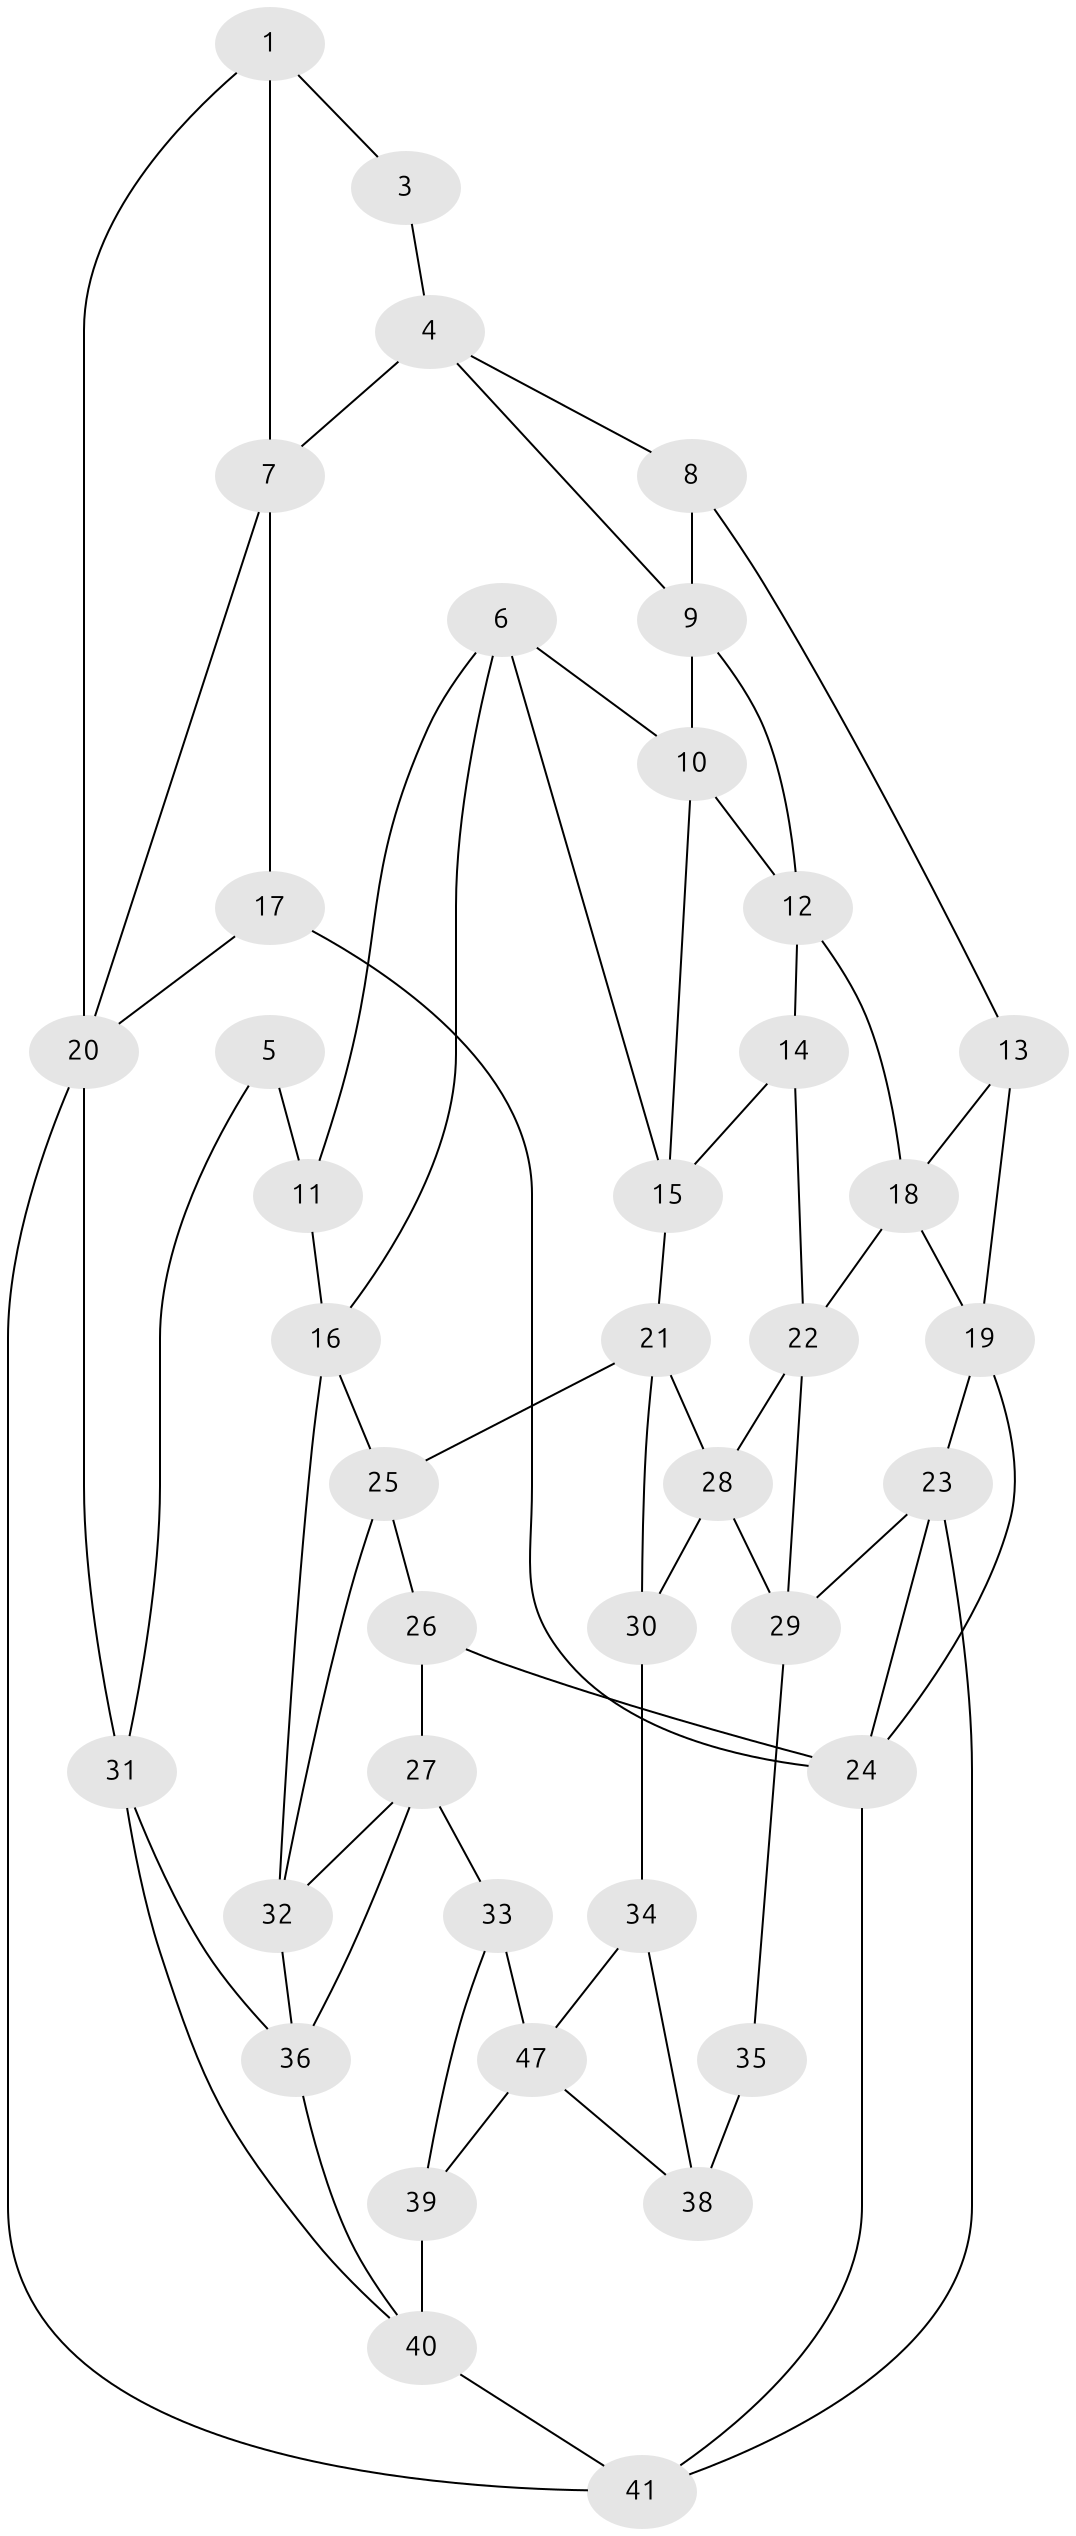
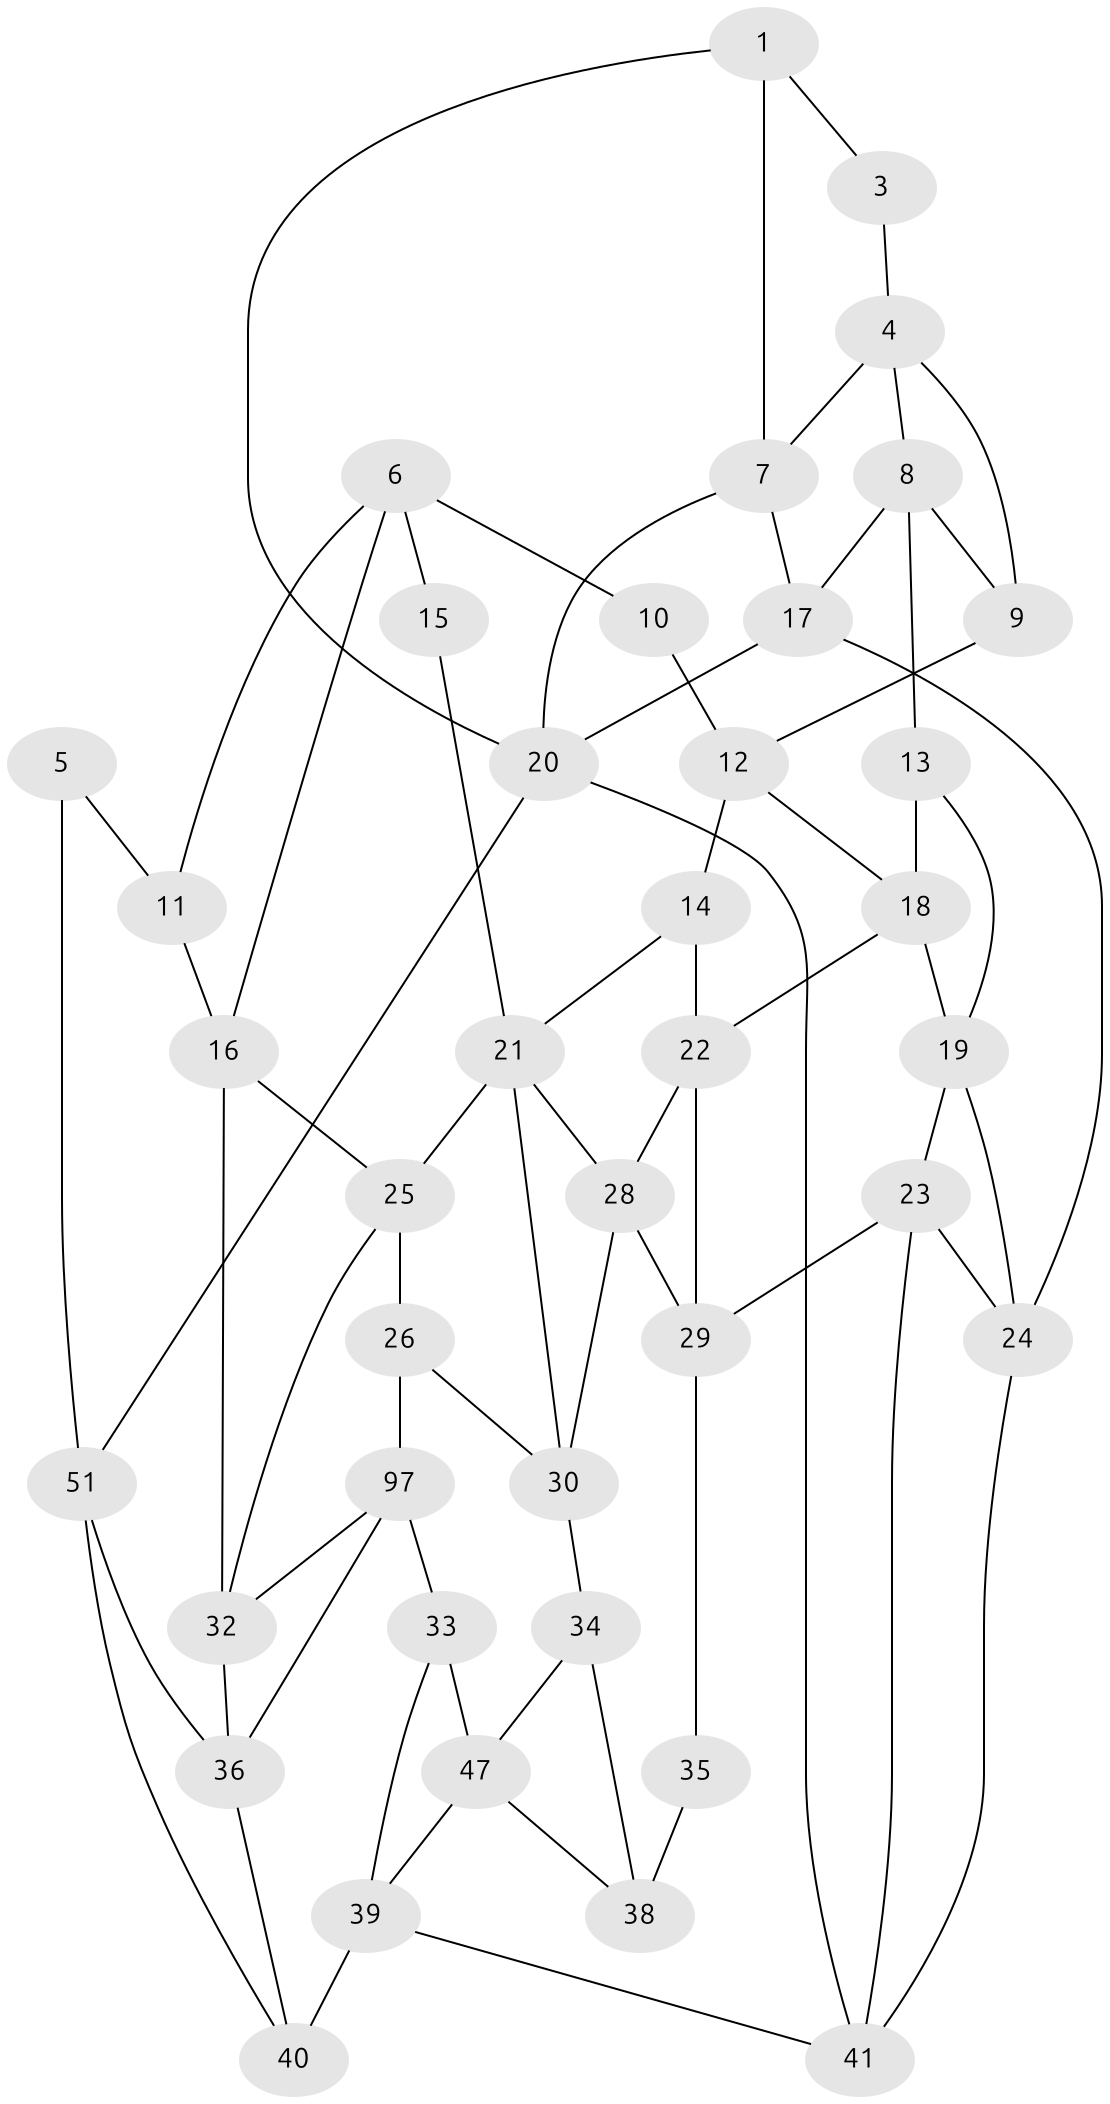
none -> (853, 548)
(692, 692) -> none
(680, 980) -> none
(731, 1124) -> (603, 980)
(664, 1715) -> (482, 1412)
(122, 1772) -> (82, 1484)
(422, 1772) -> (400, 1484)
(532, 2420) -> (613, 1988)
